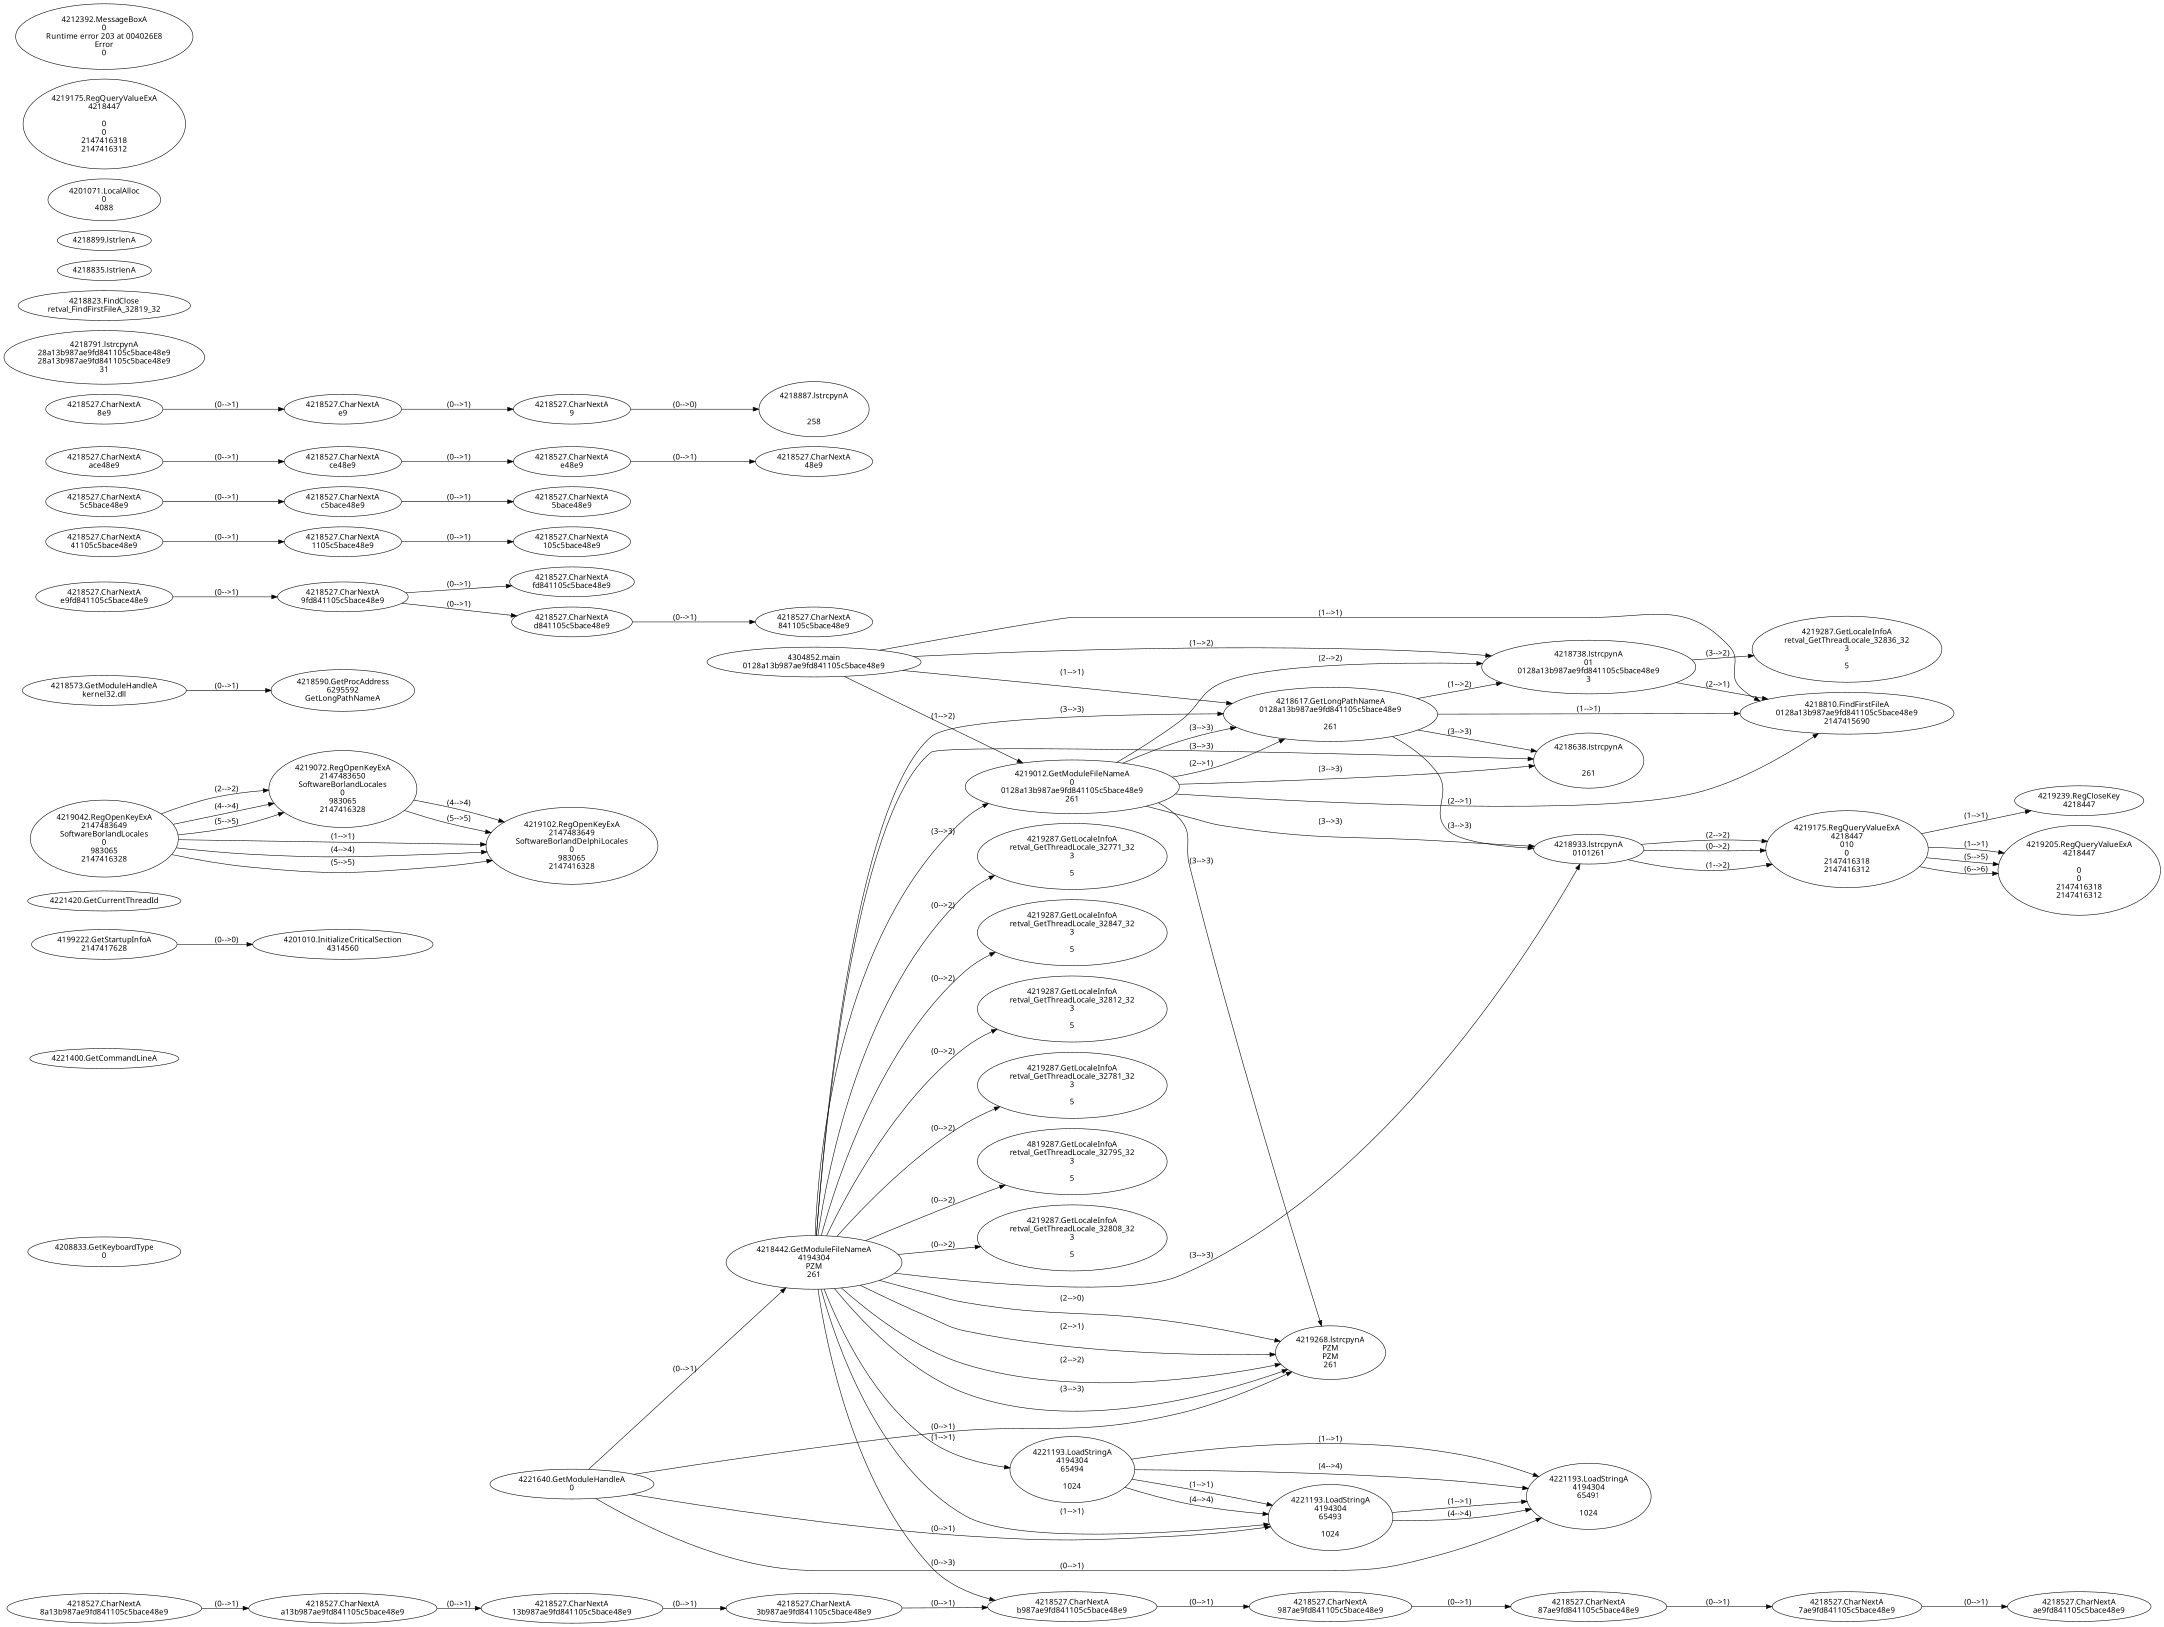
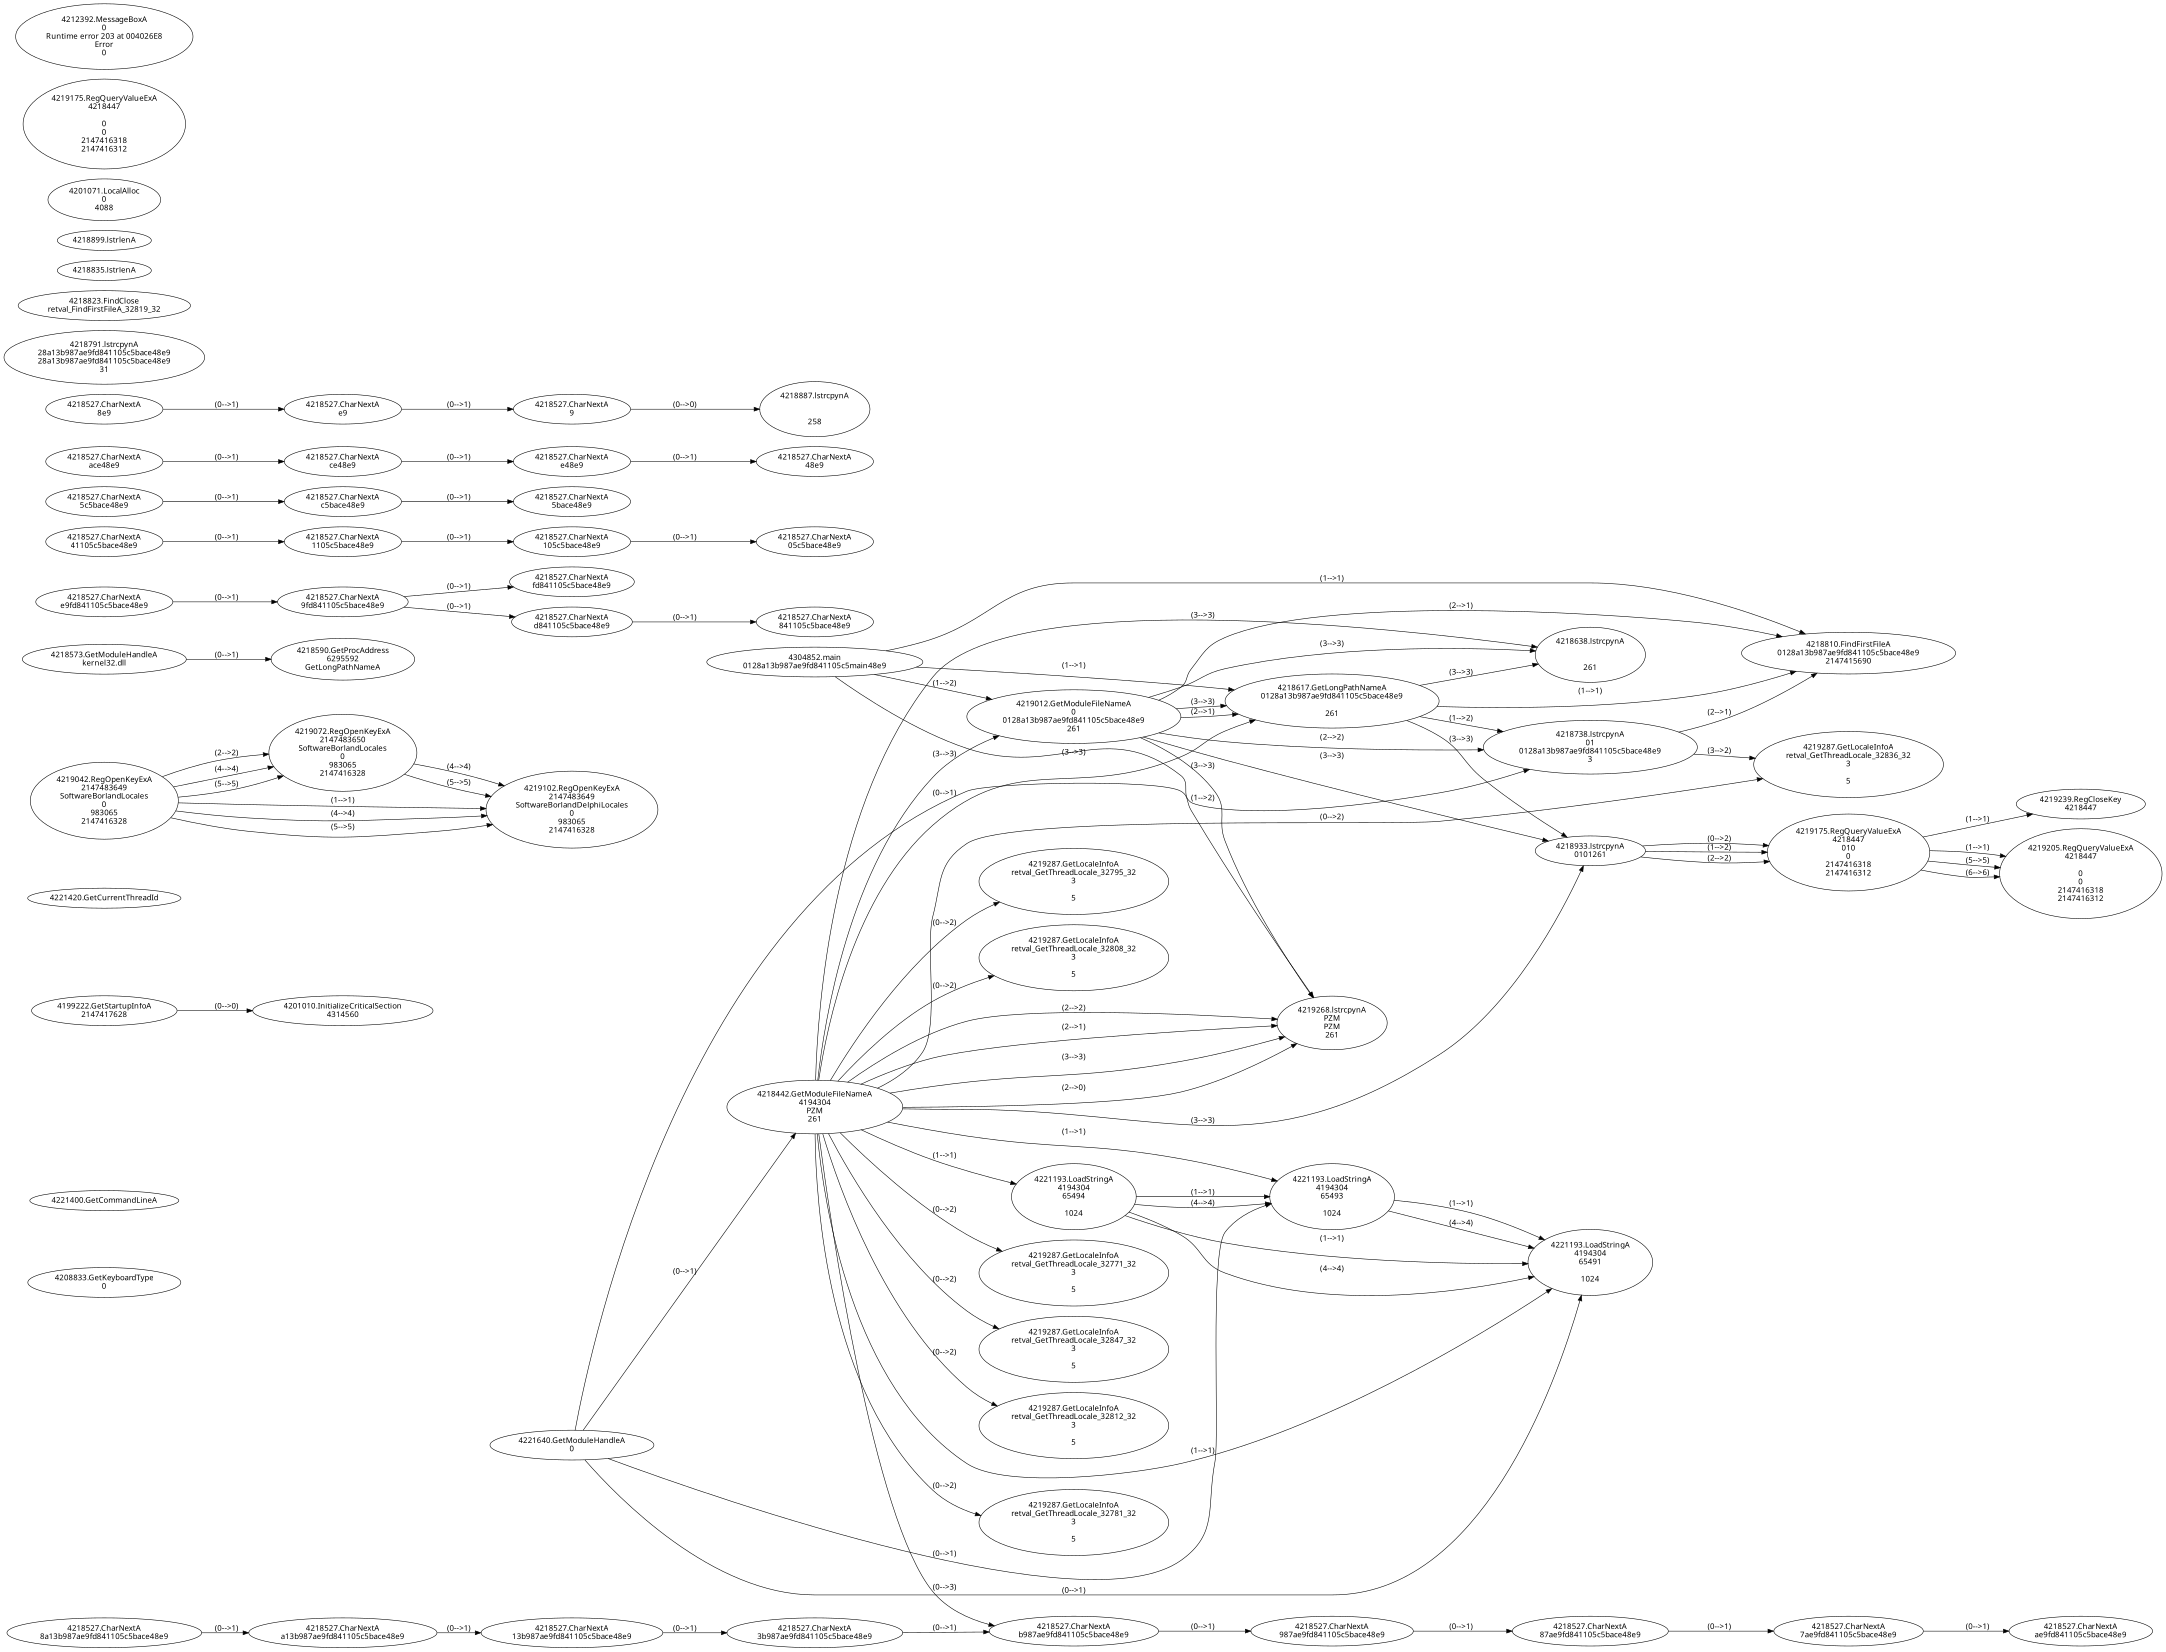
none -> (815, 542)
(814, 662) -> (815, 662)
none -> (1250, 823)
(1072, 1162) -> (1074, 881)
none -> (1090, 1476)
